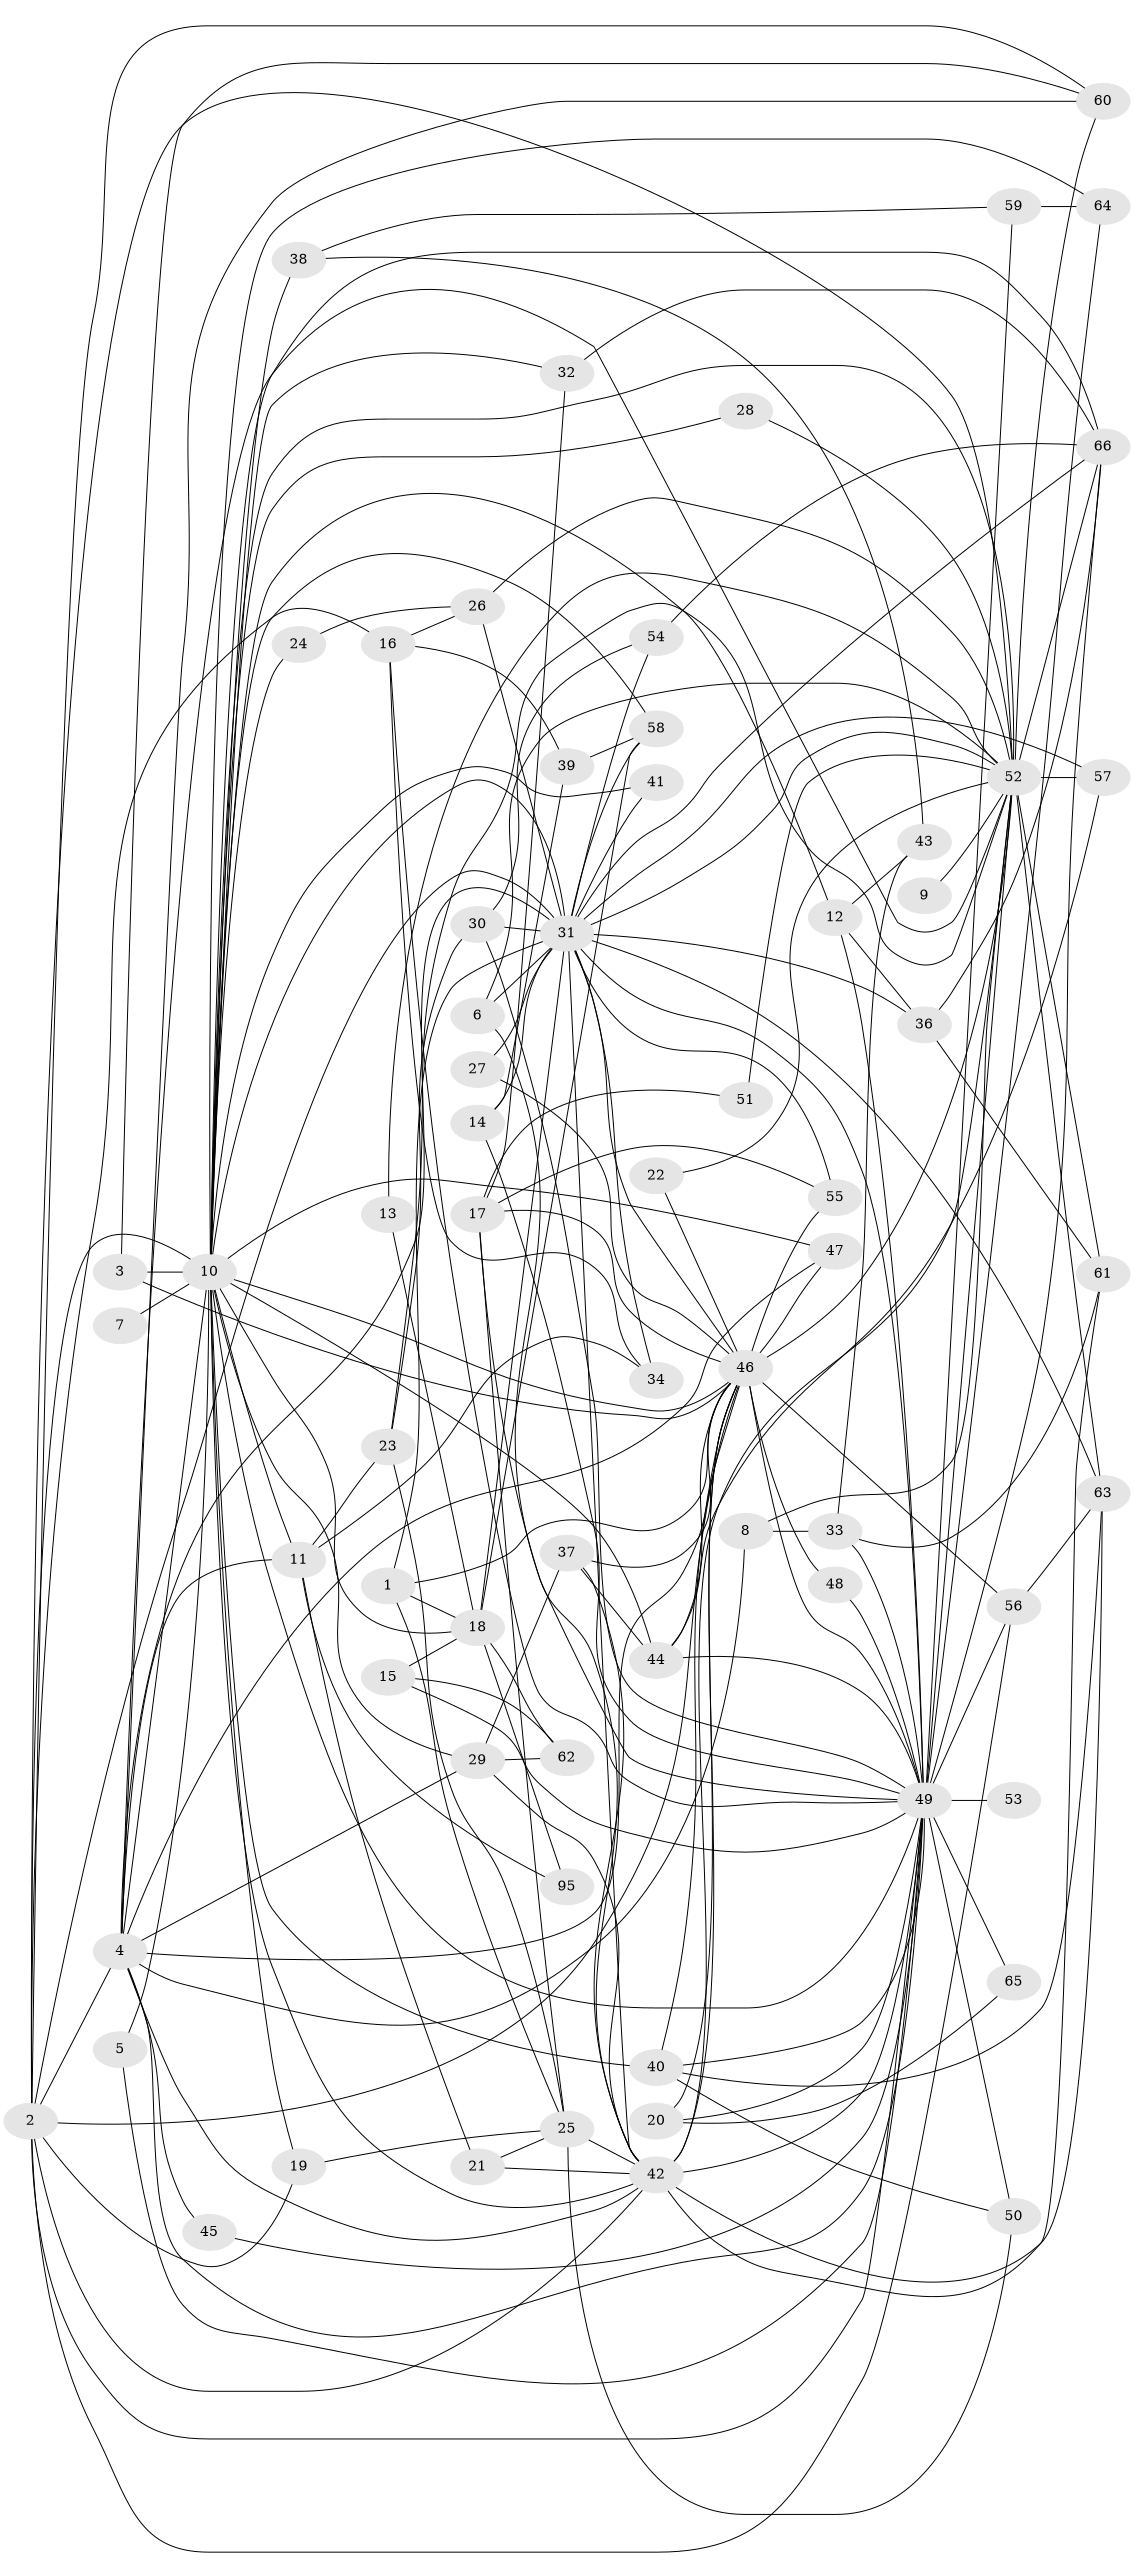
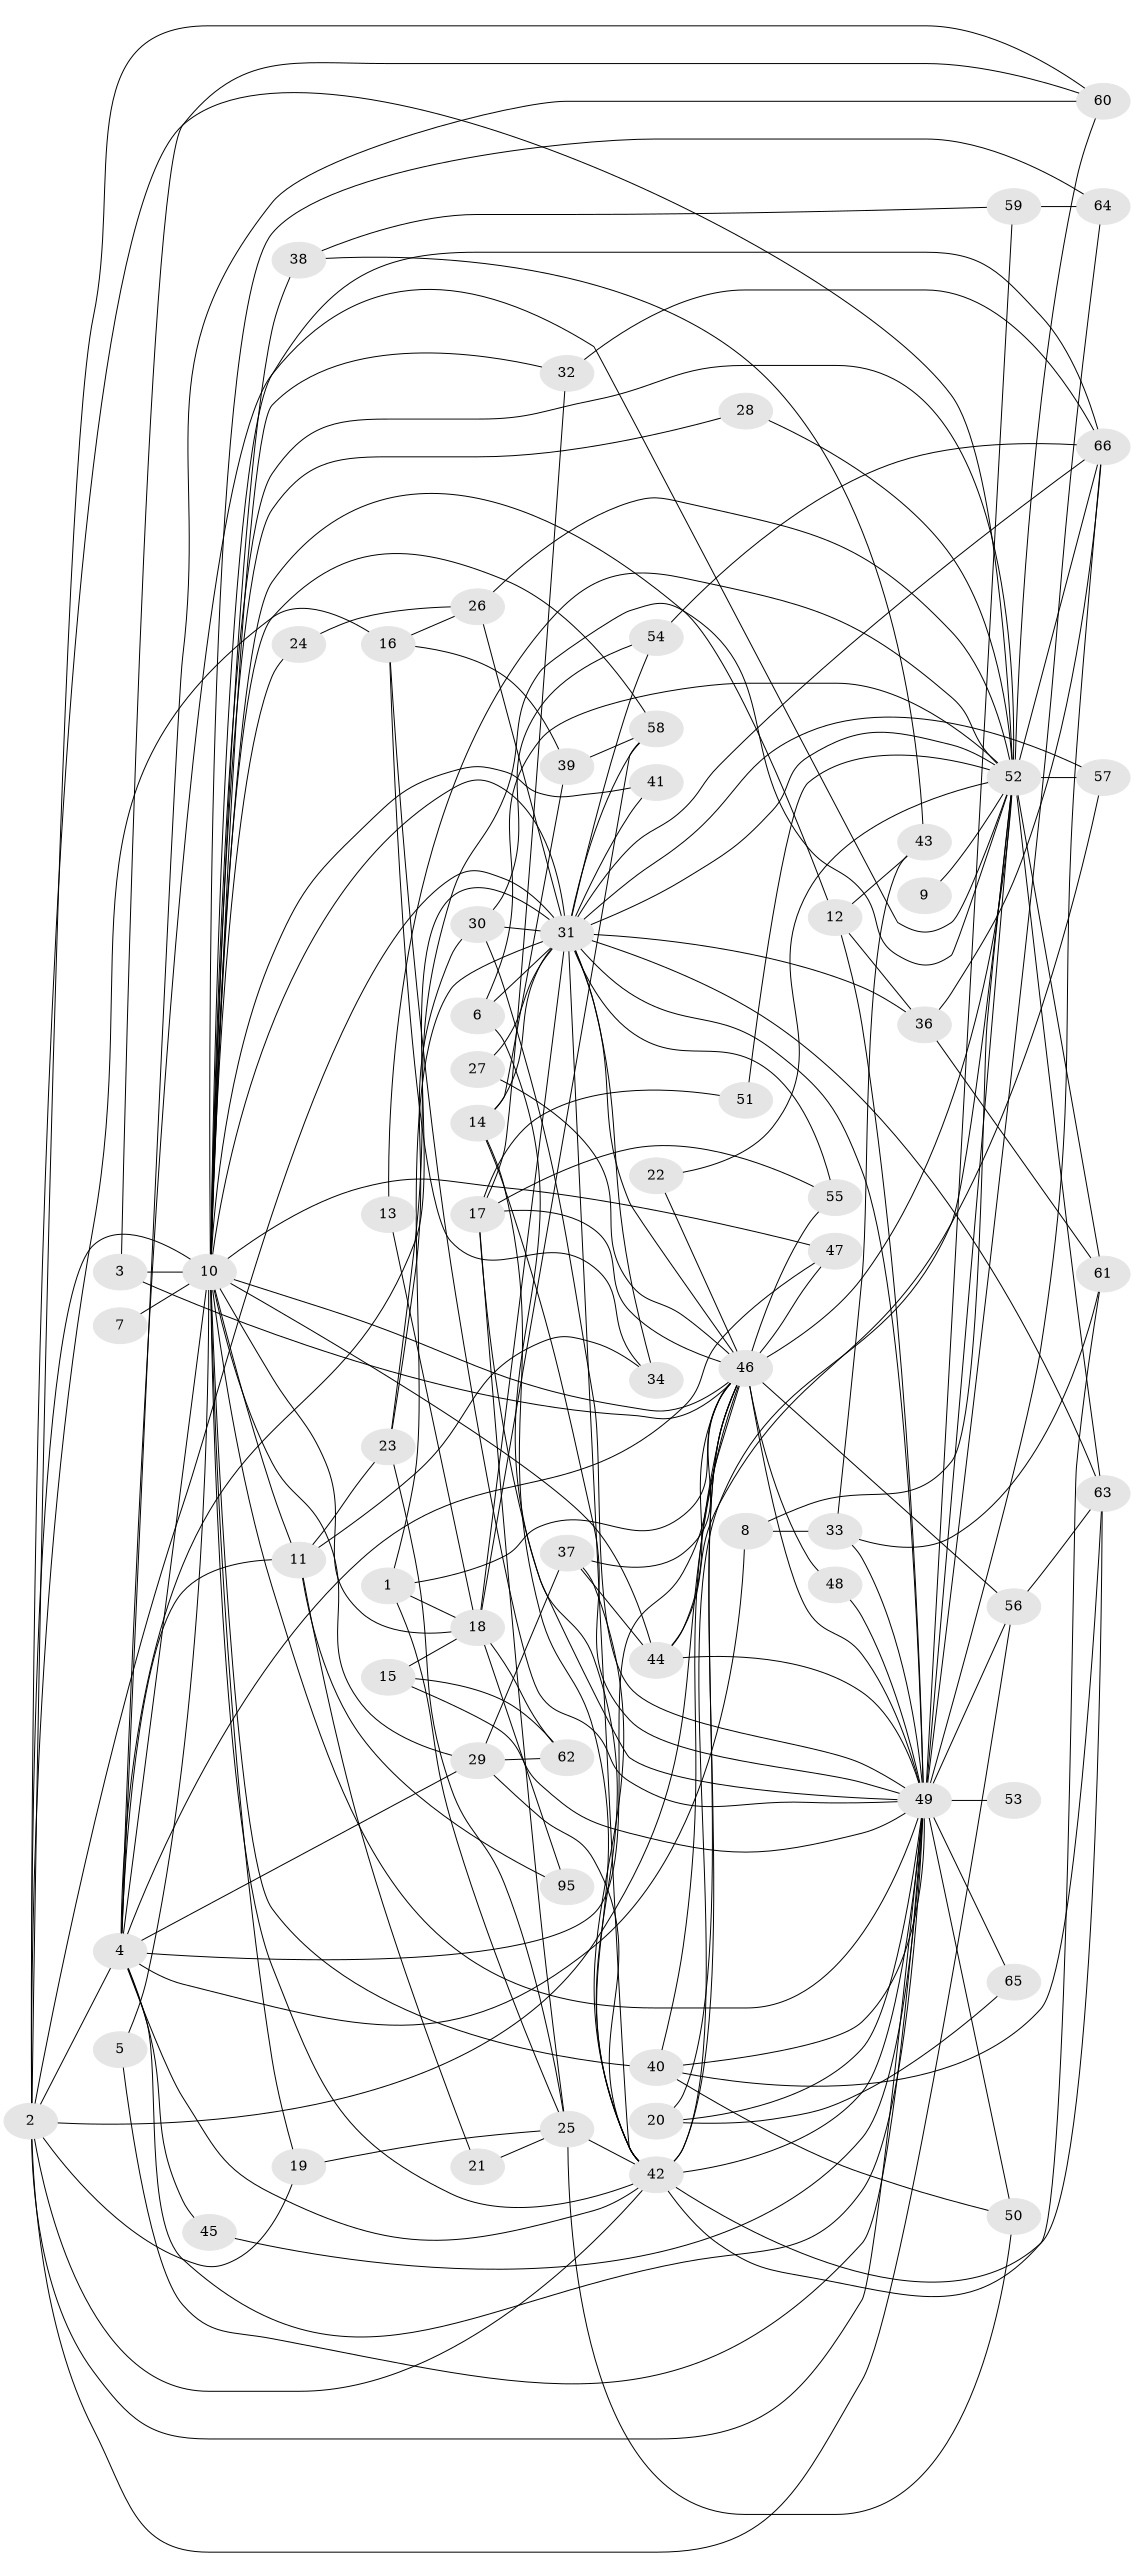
(561, 2171) -> (557, 1655)
